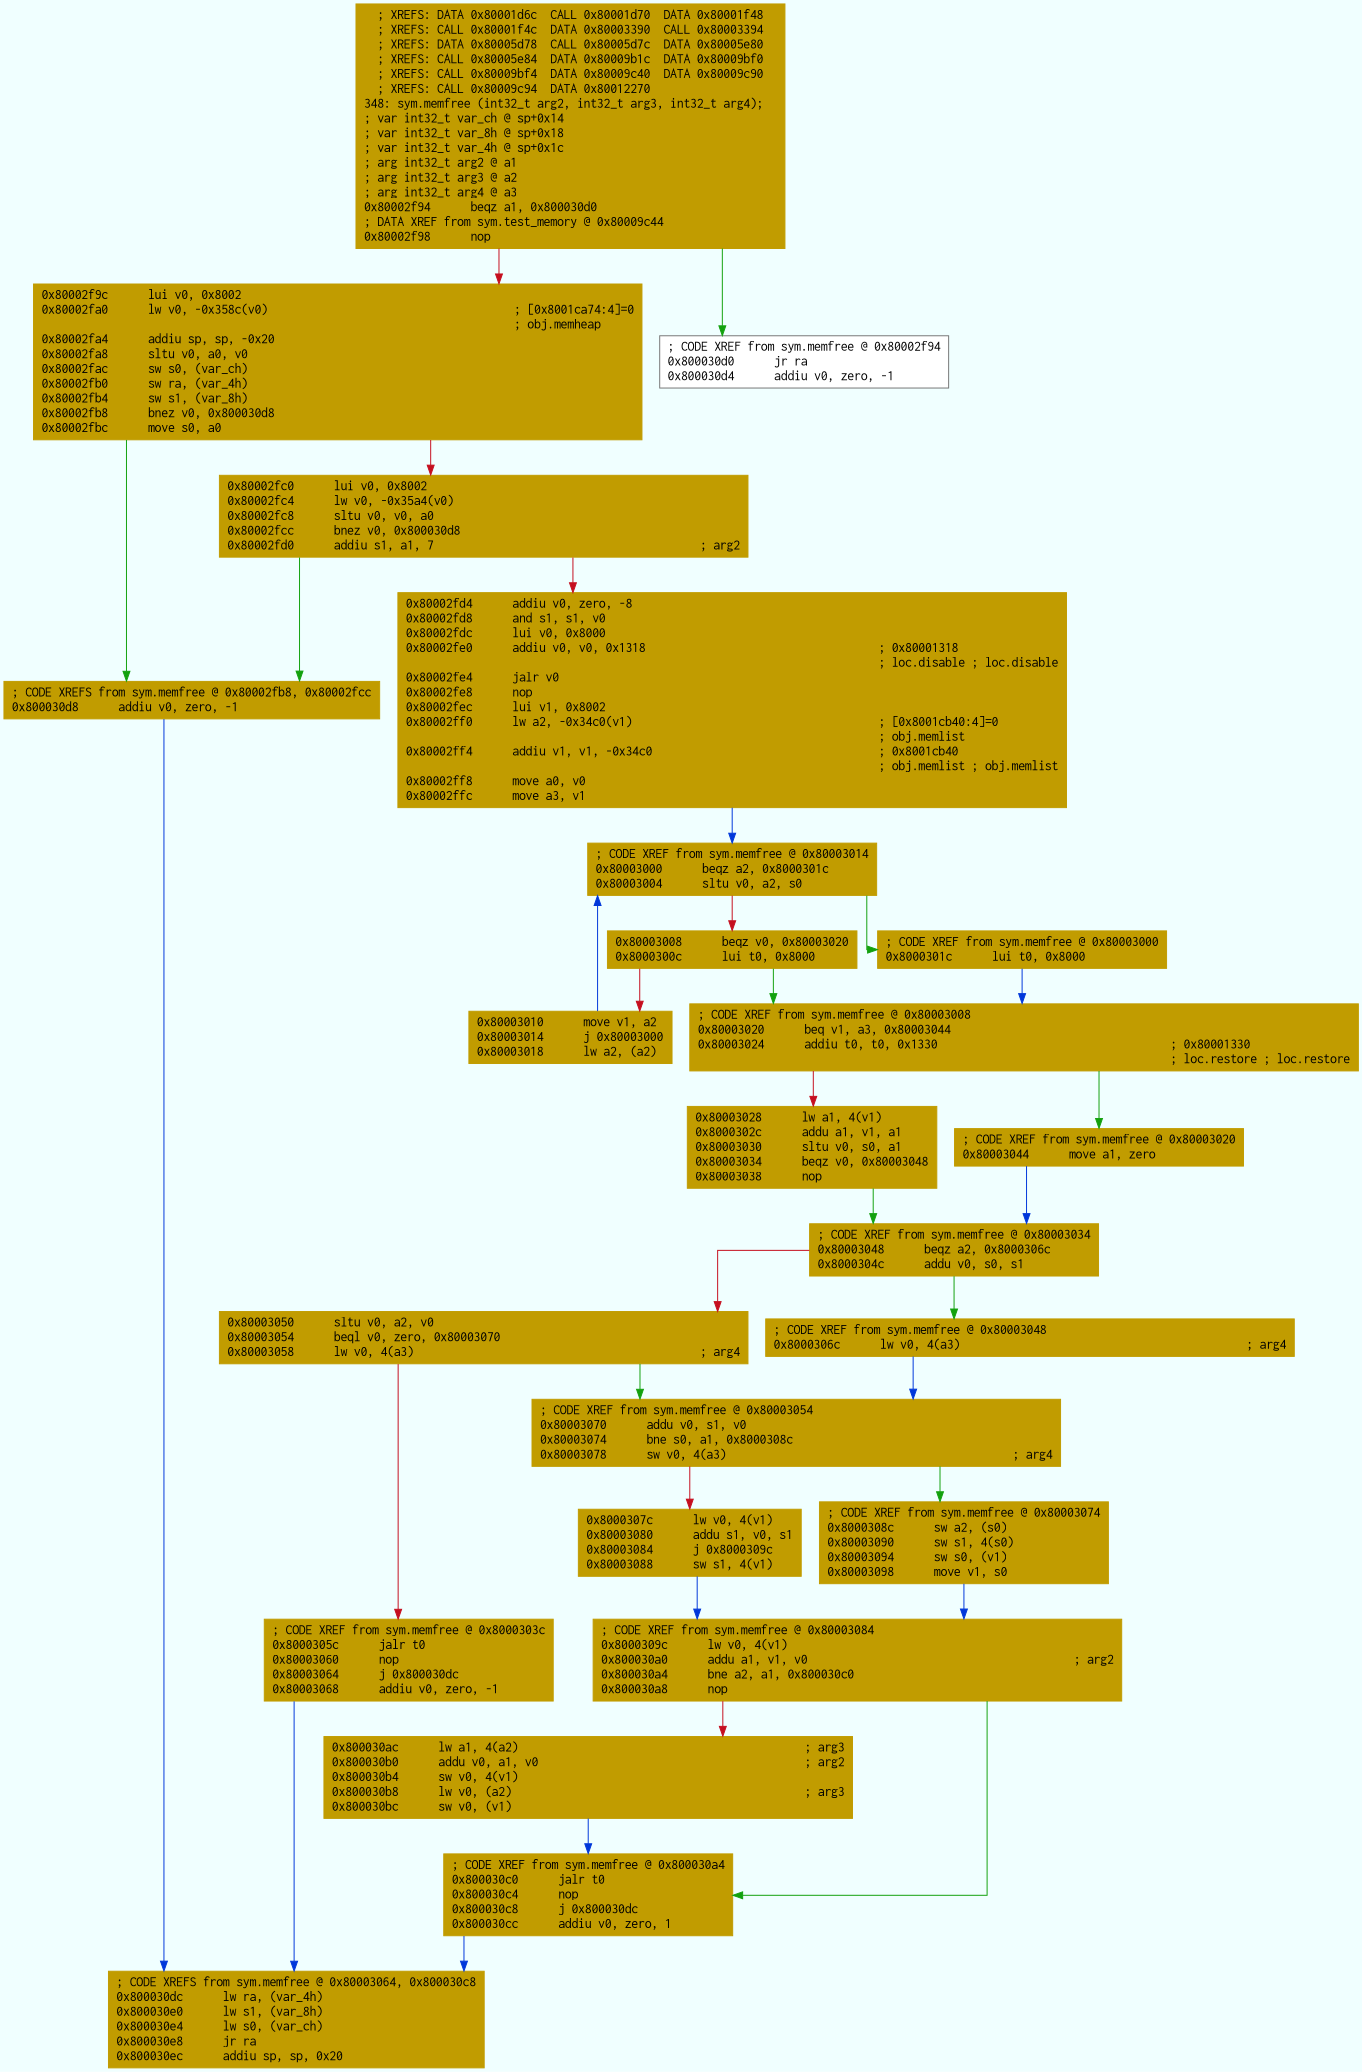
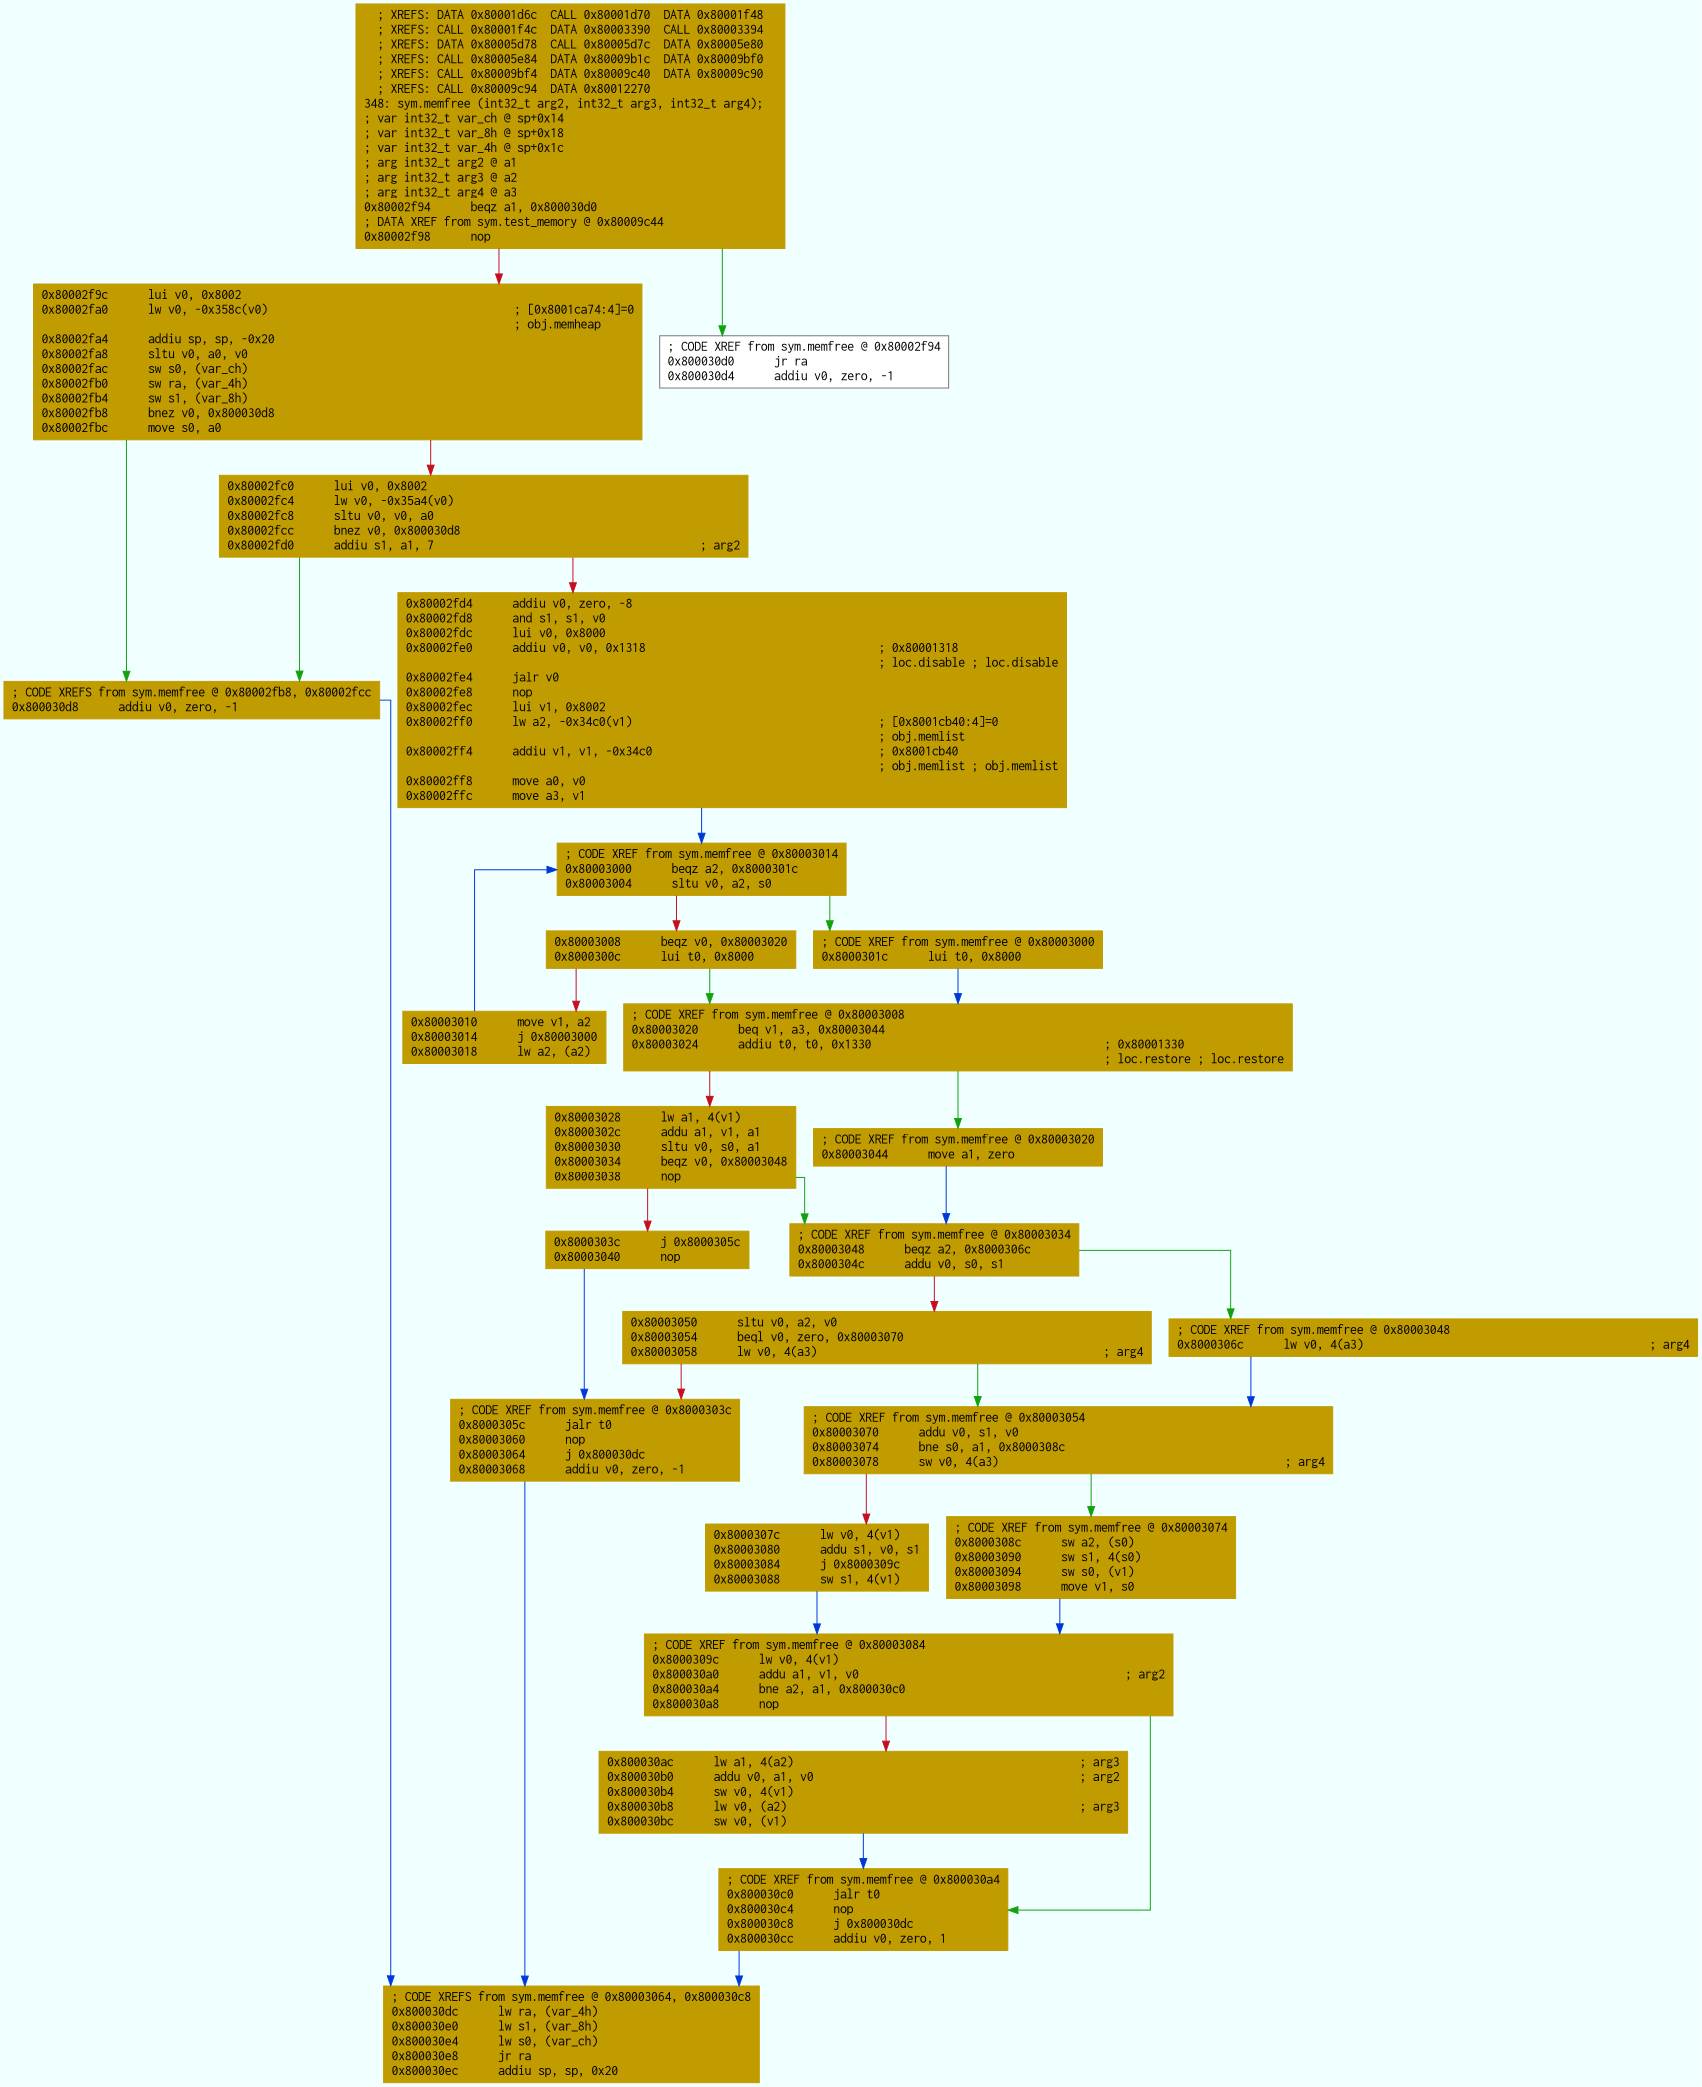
none -> (647, 1250)
